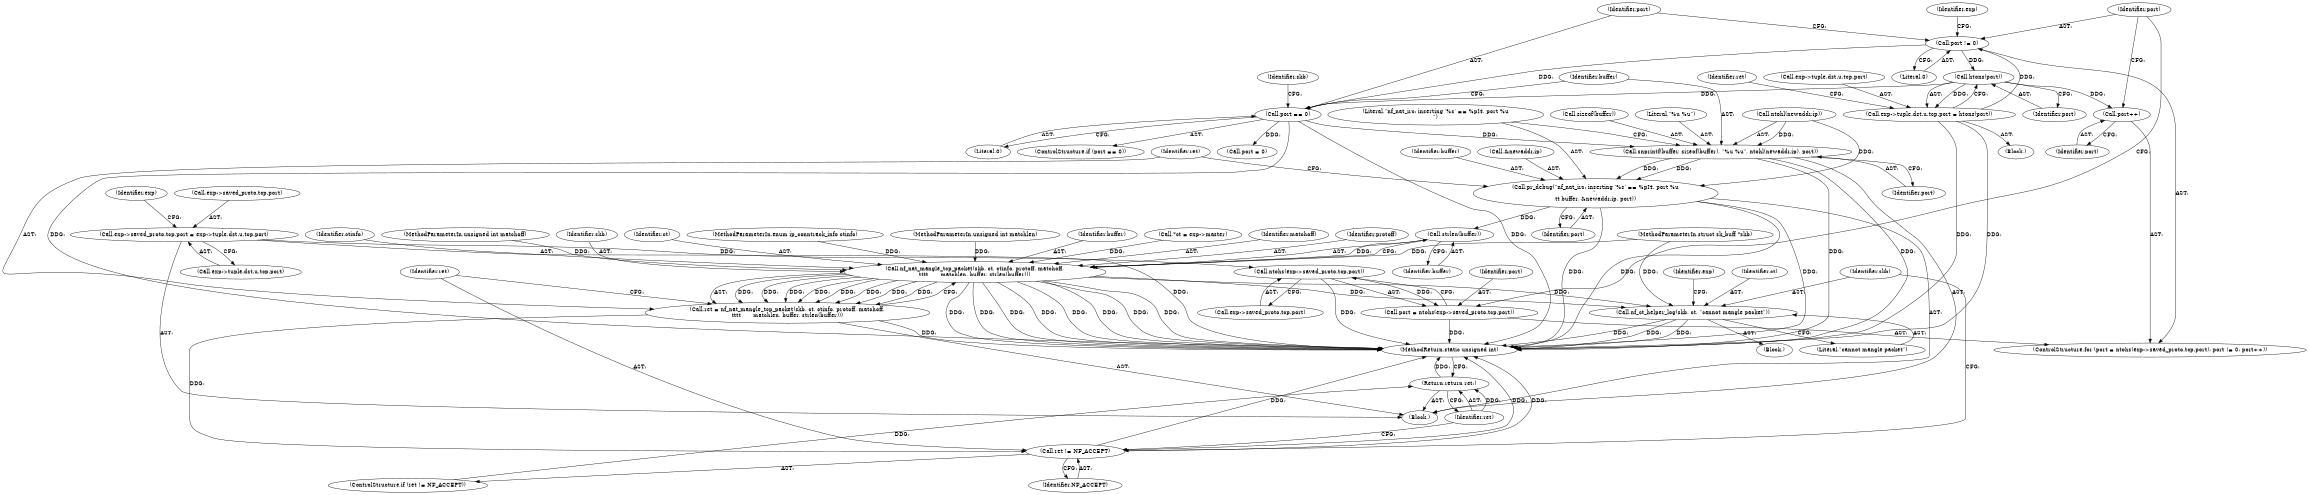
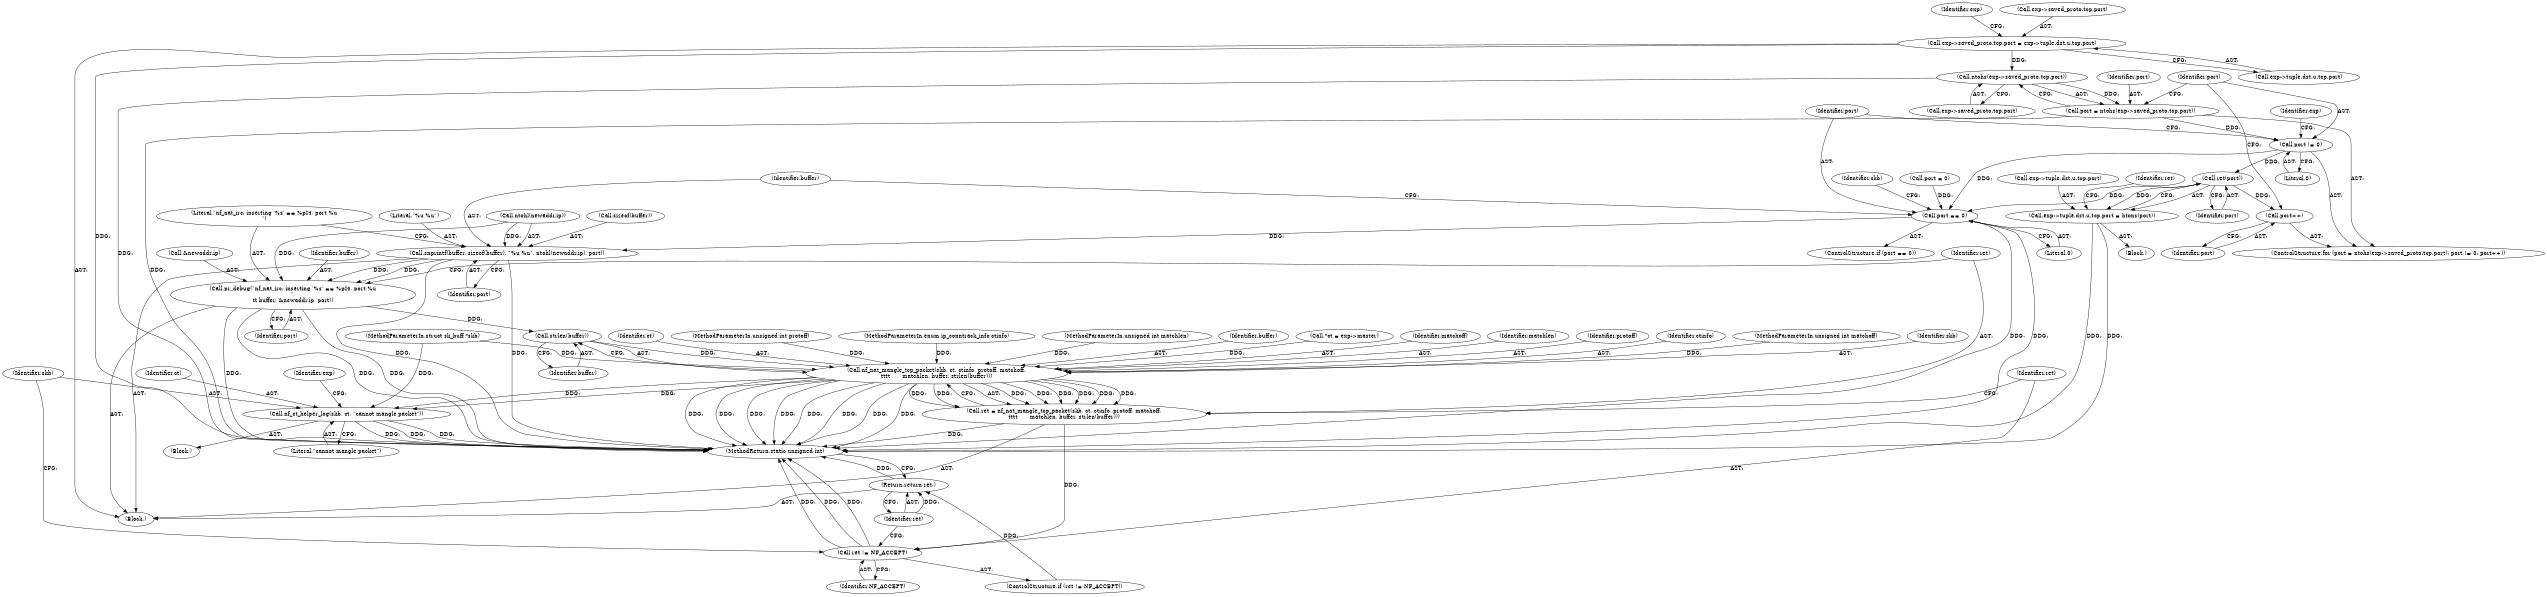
(1979, 77) -> (2223, 179)
(2020, 79) -> (2218, 129)
(1267, 131) -> (1937, 196)
none -> (751, 336)
none -> (1528, 336)
